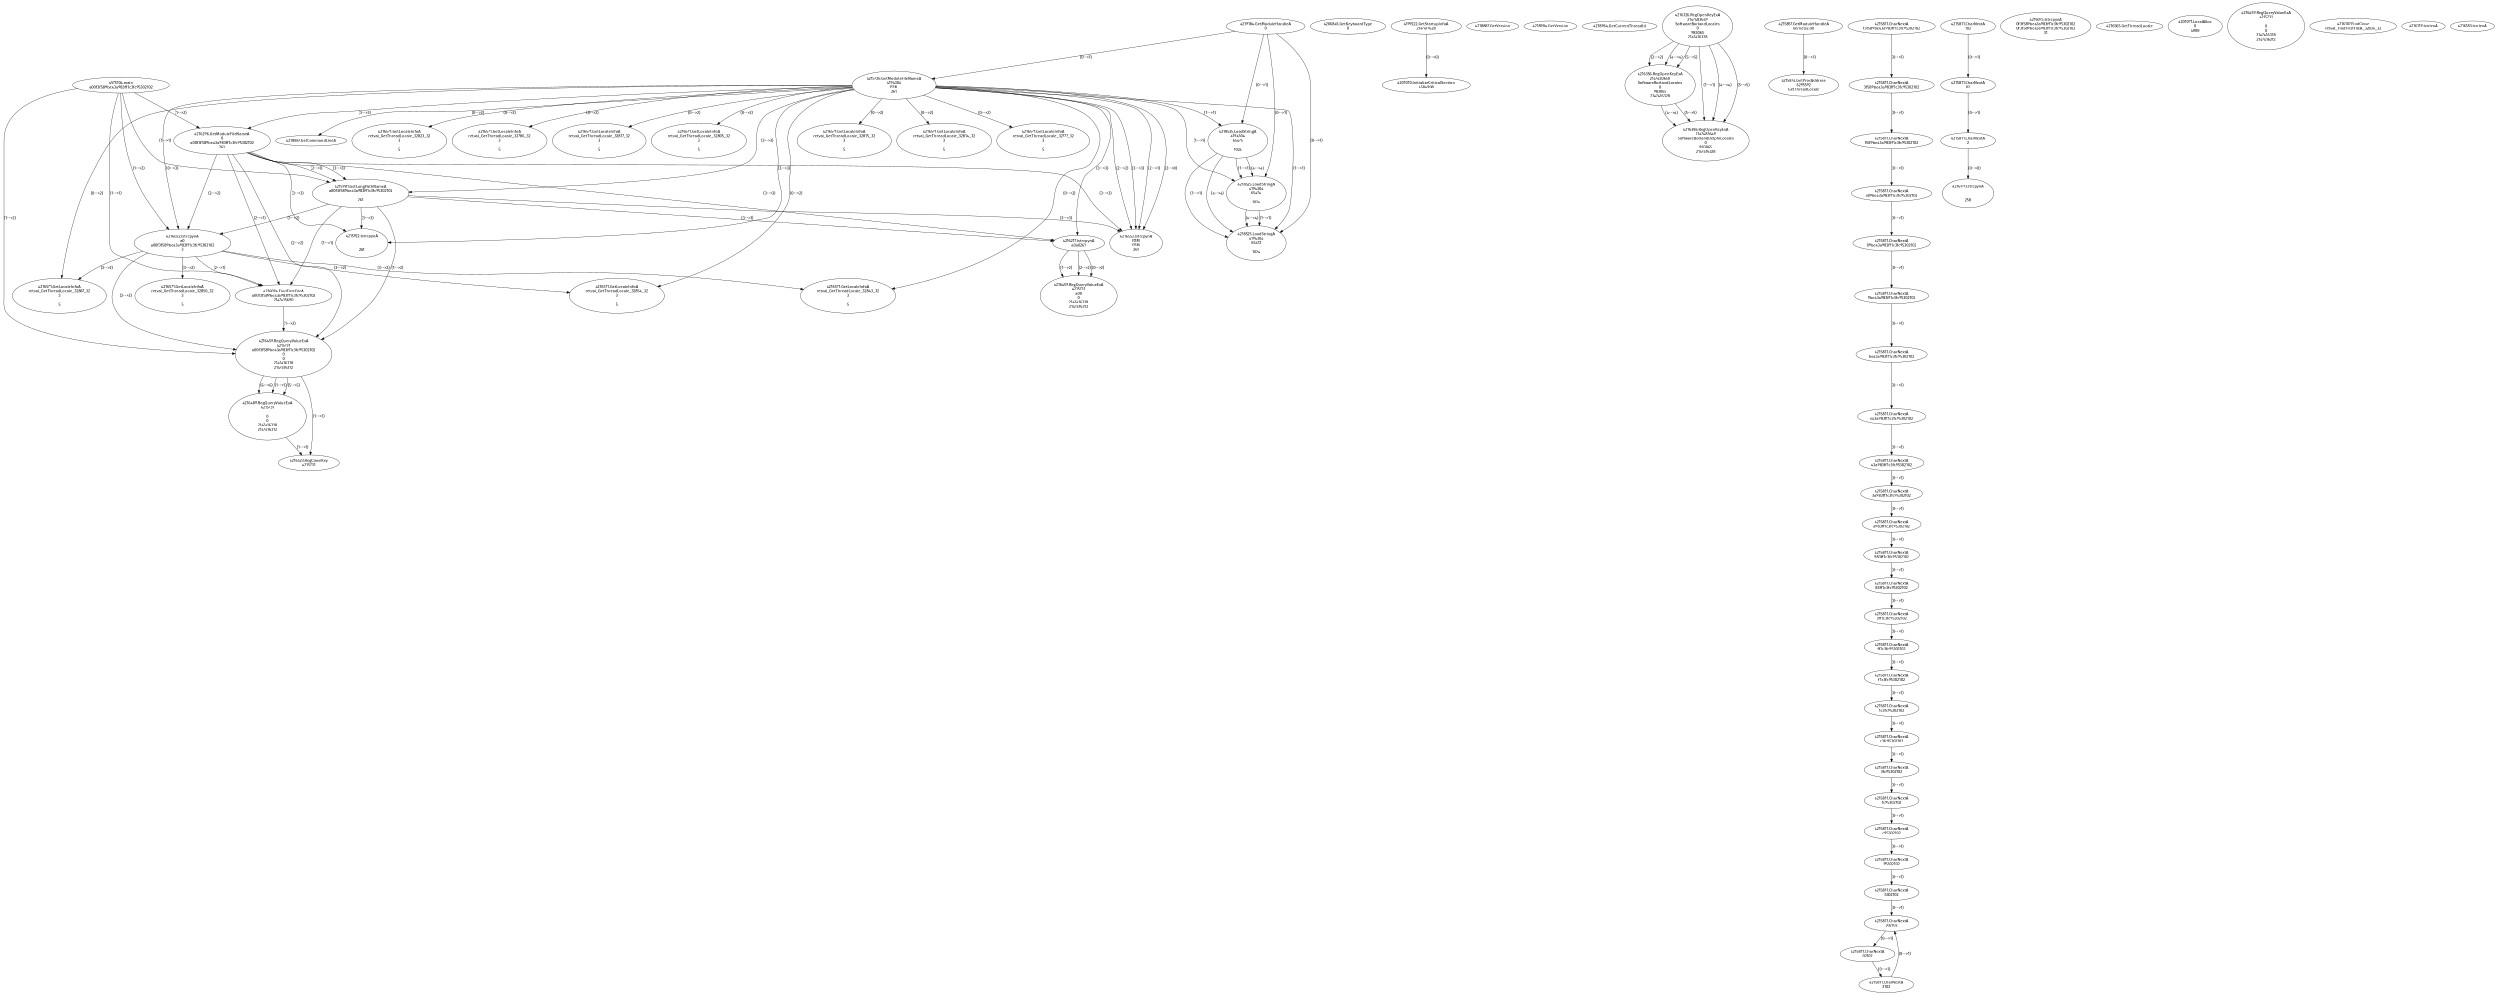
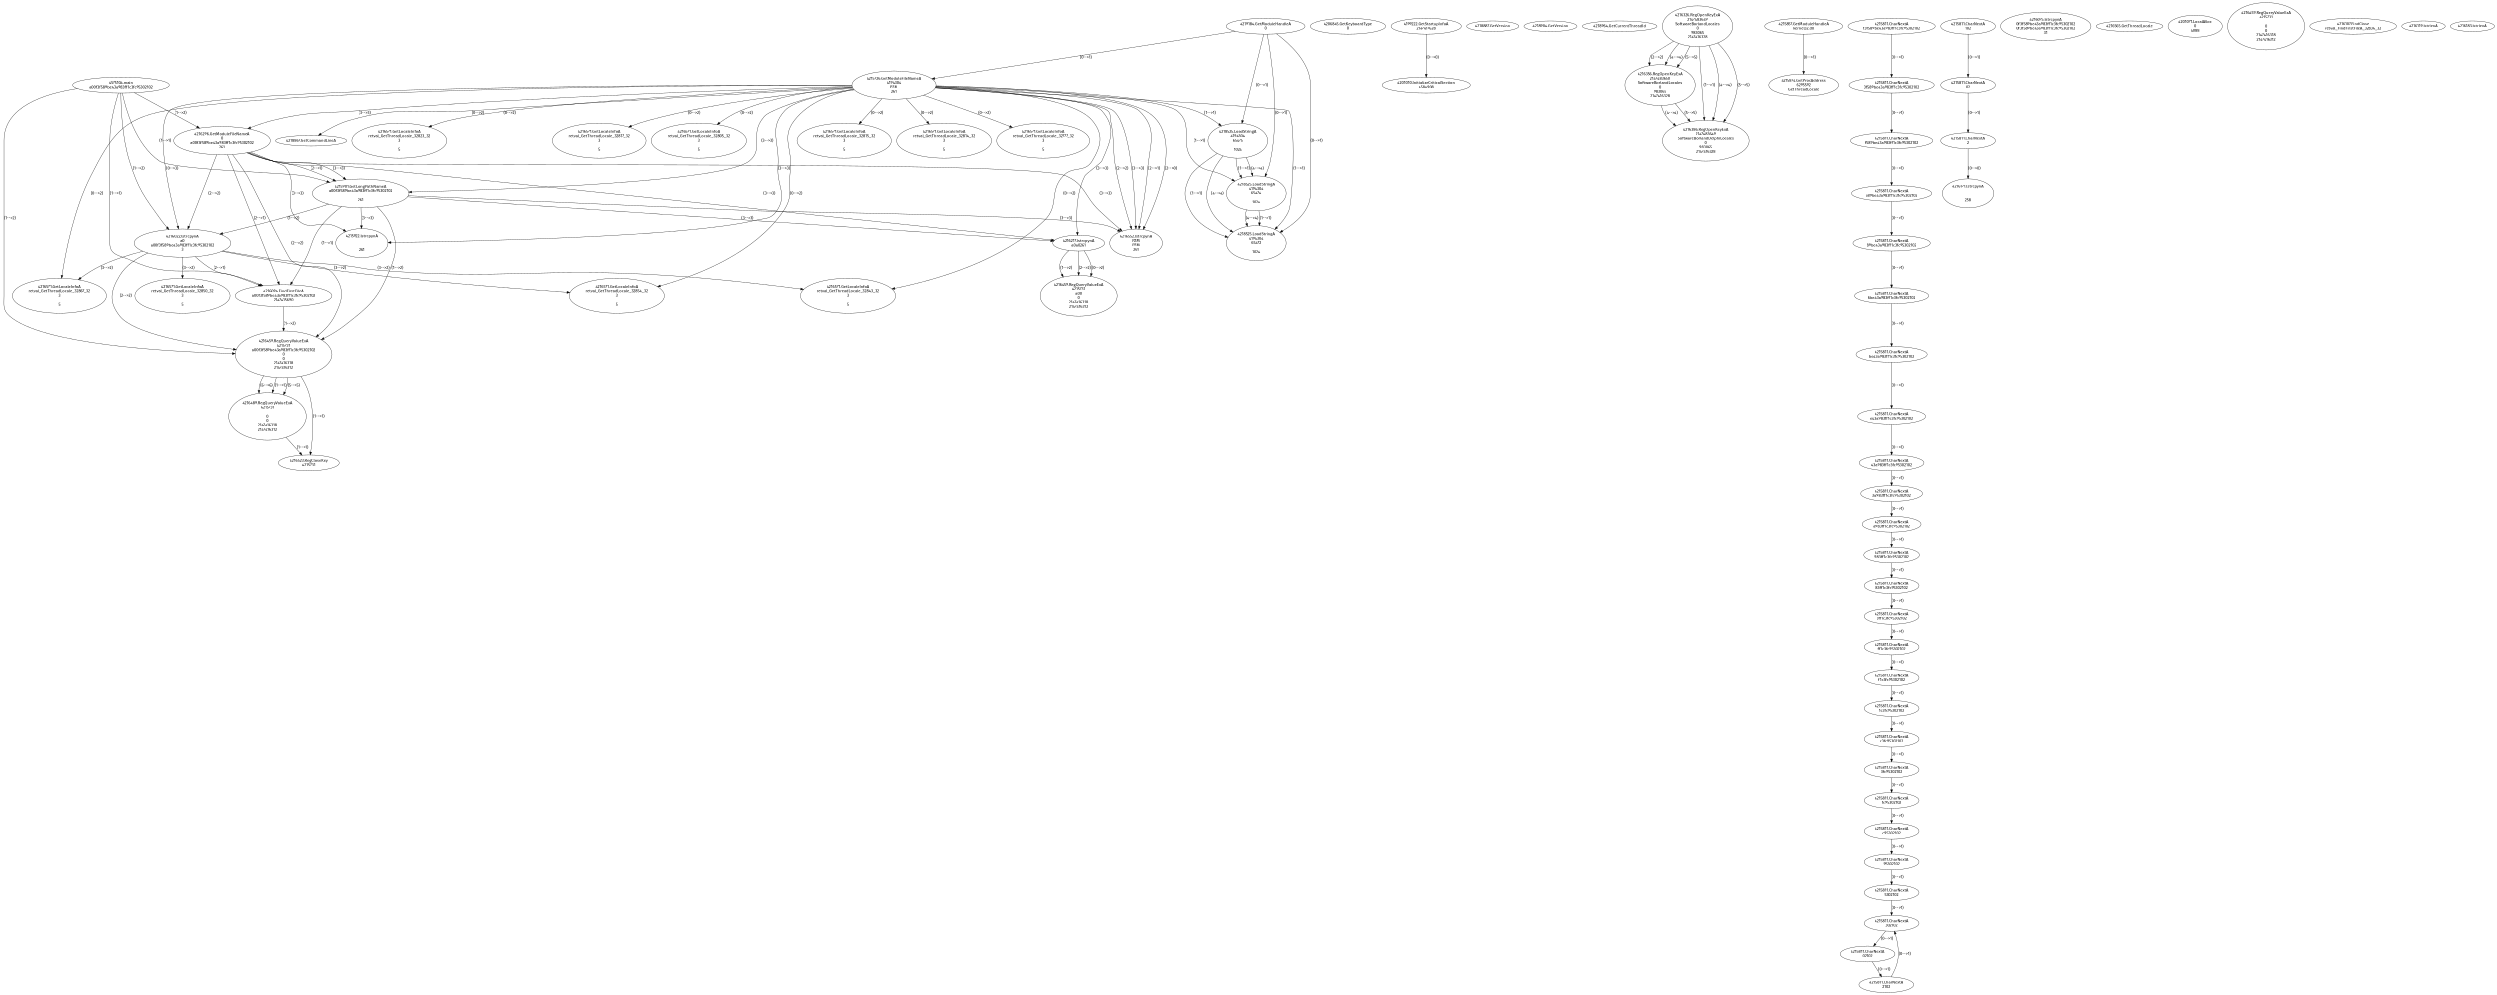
(500, 141) -> none
(1892, 296) -> (1892, 296)
